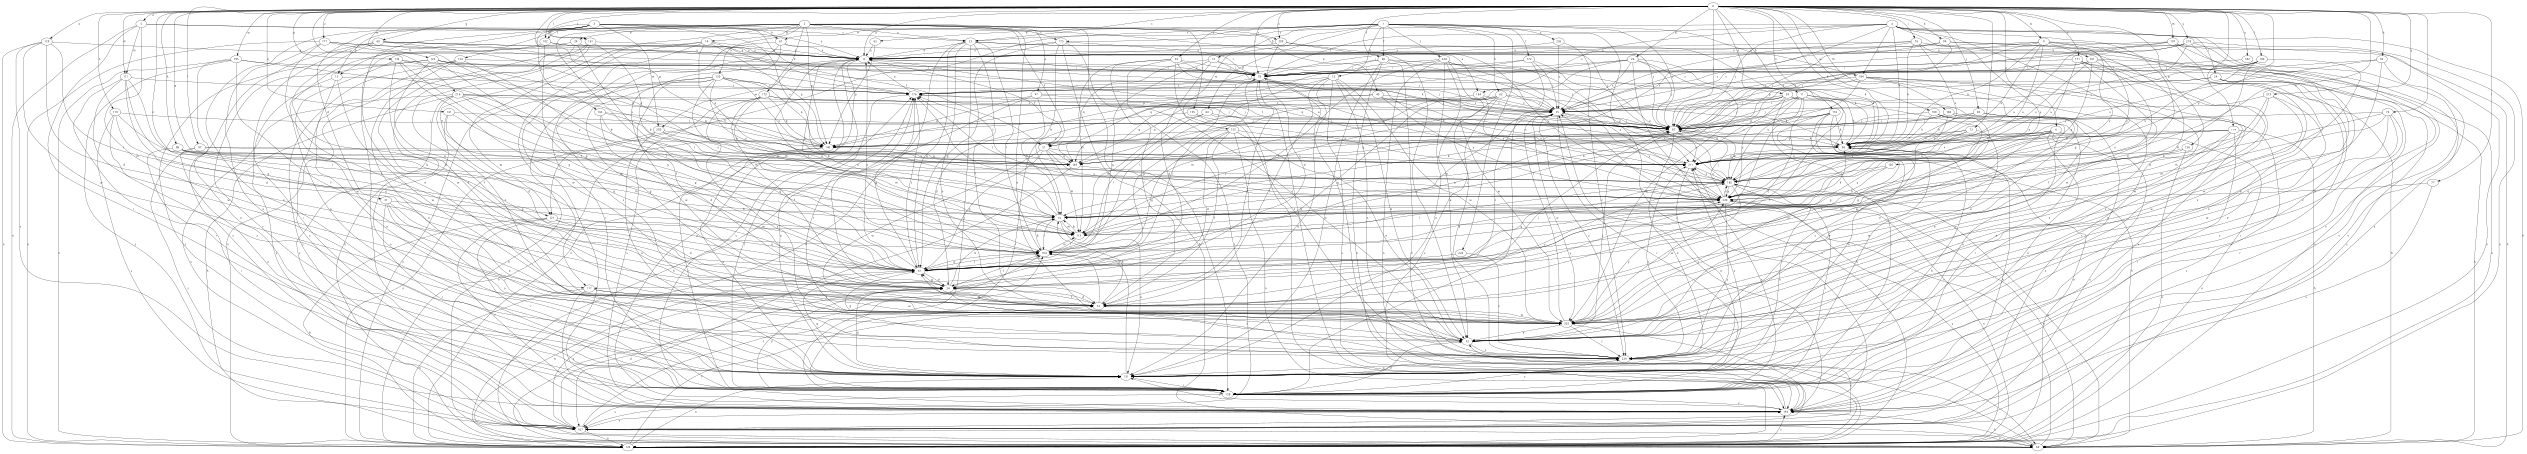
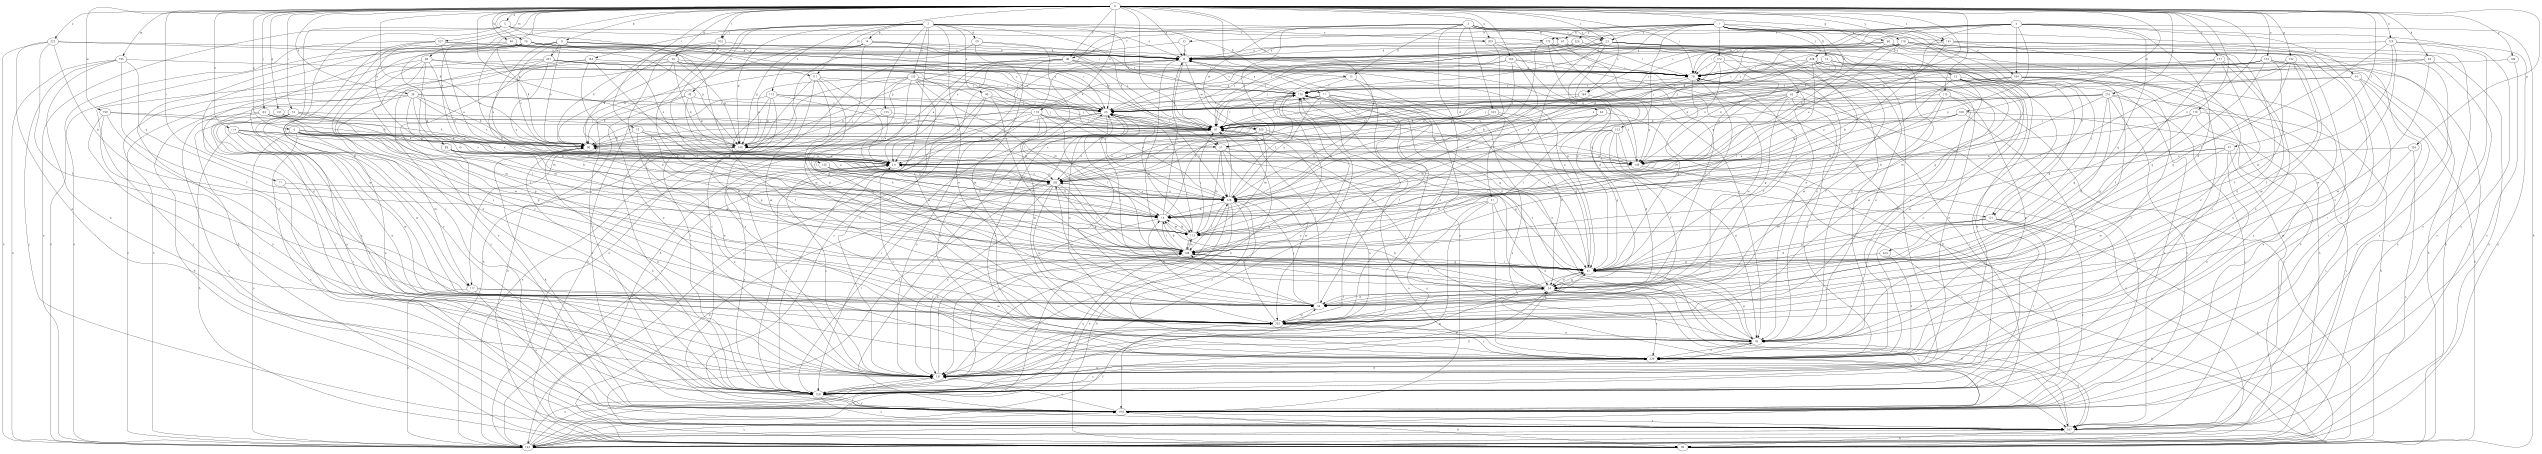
none -> (1795, 295)
